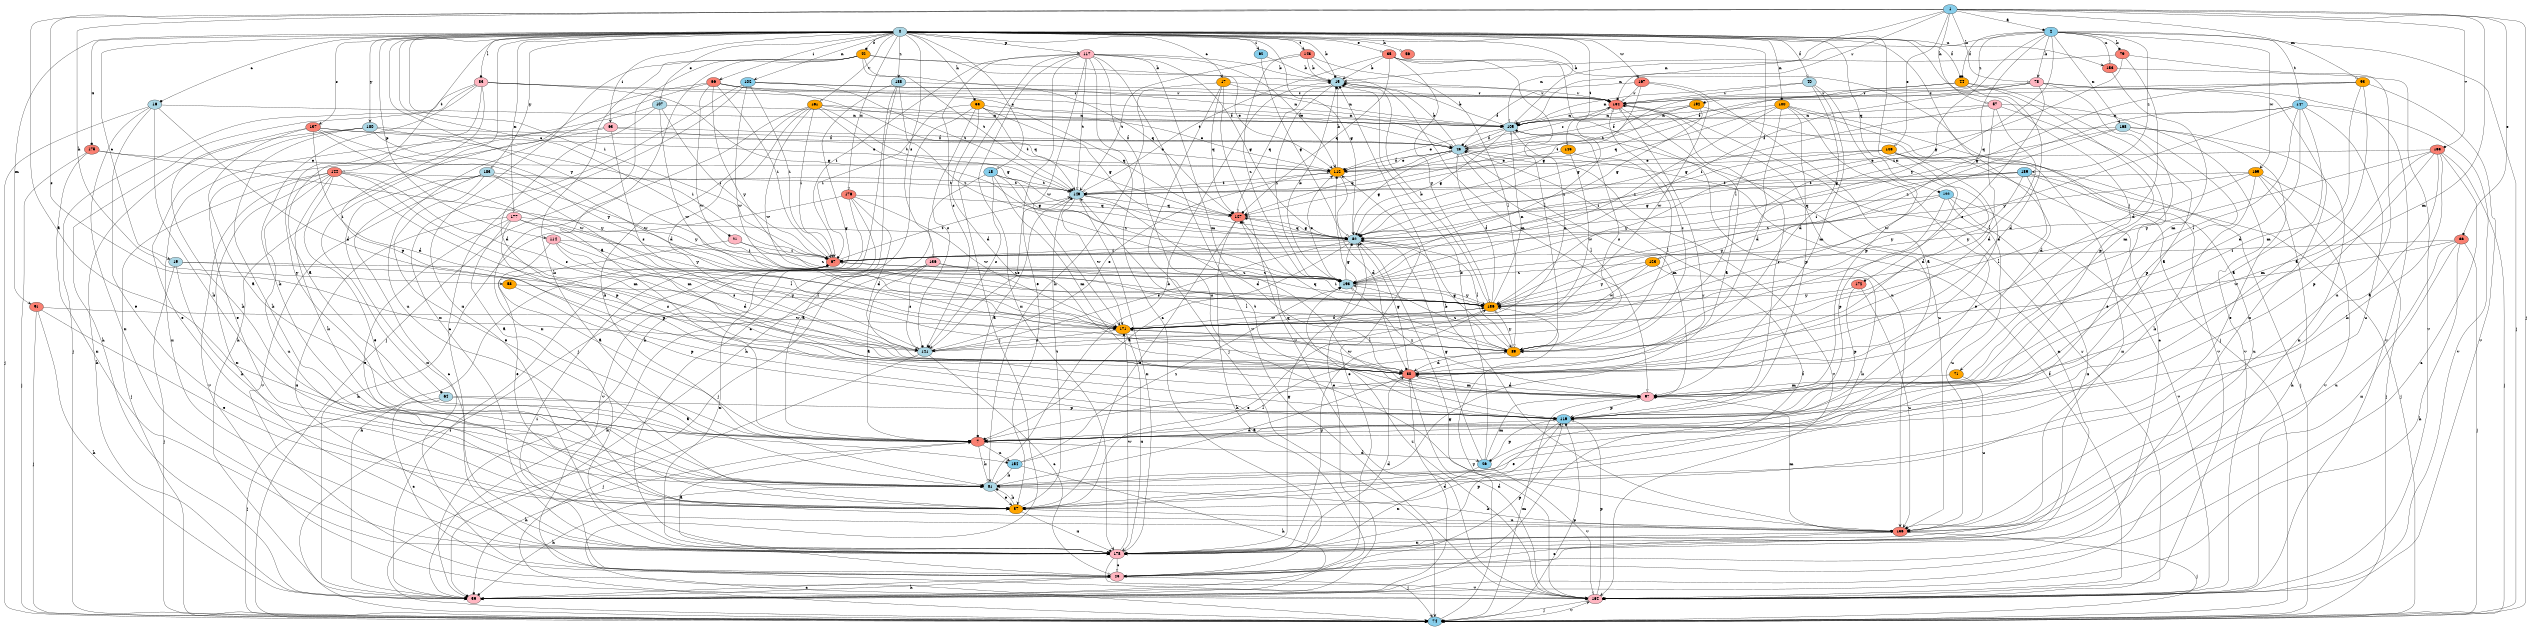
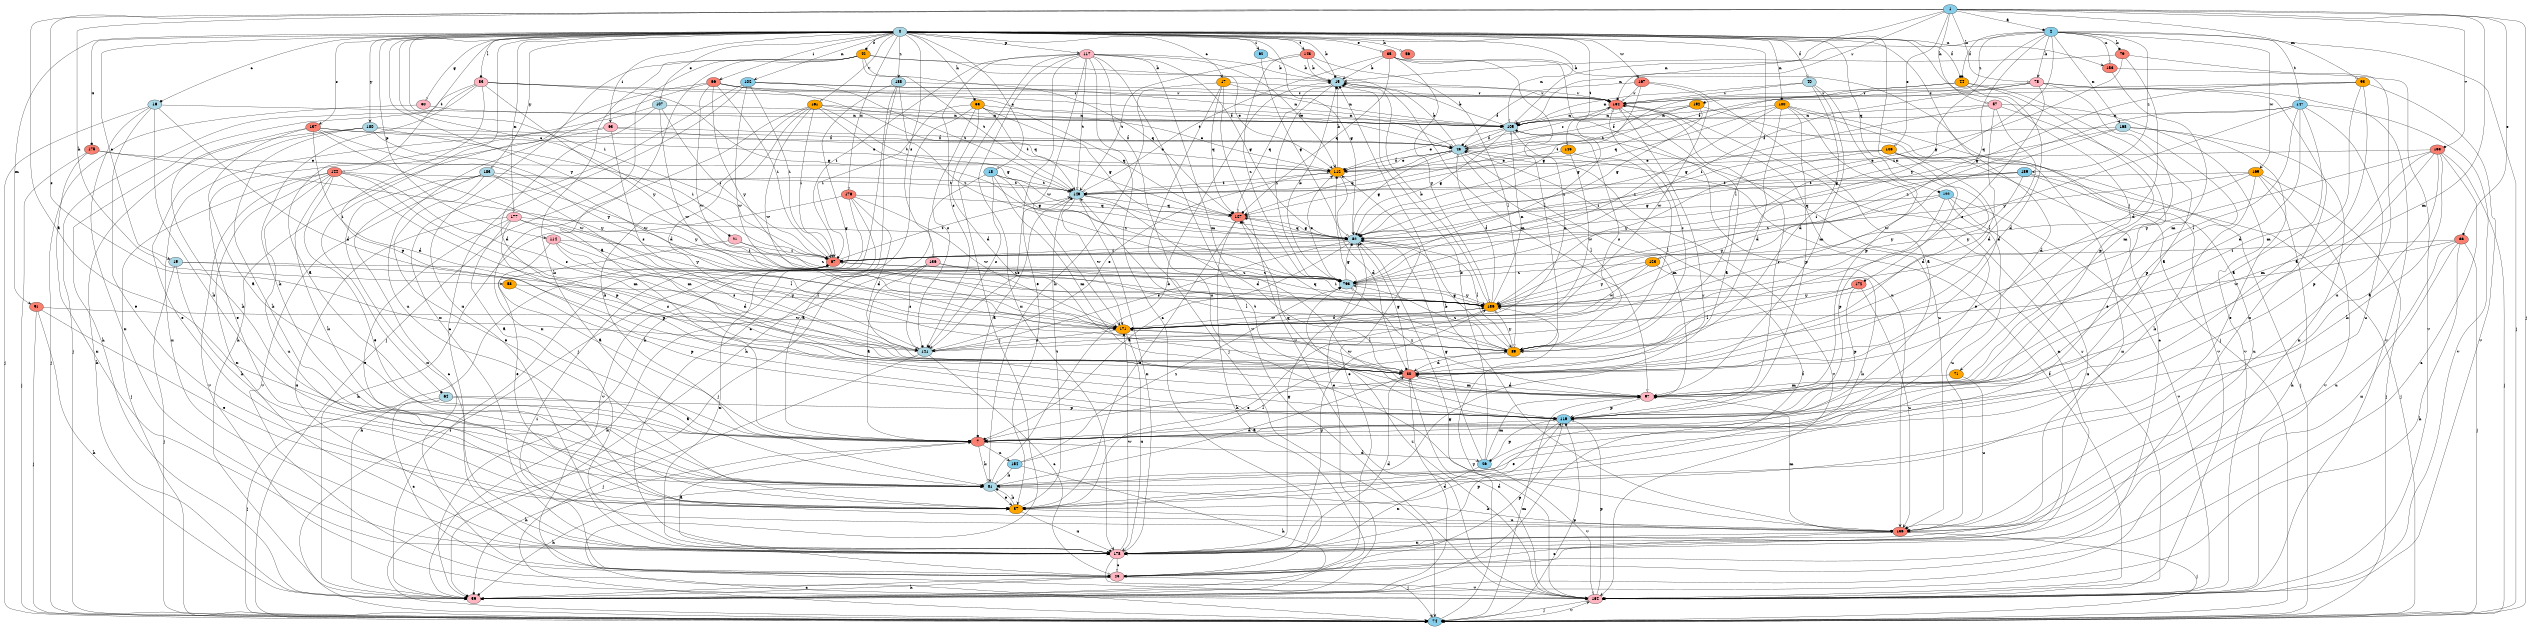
none -> (423, 105)
(1346, 284) -> (1346, 284)
(1819, 306) -> (1678, 326)
(482, 414) -> (1036, 273)
